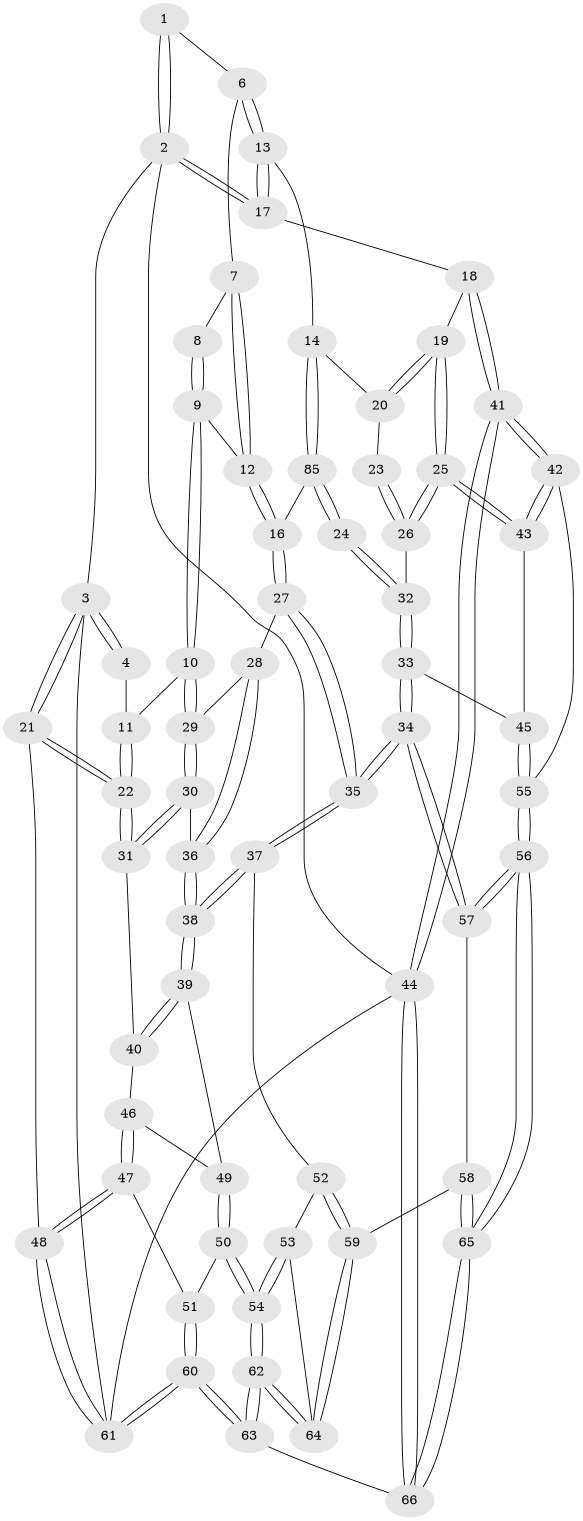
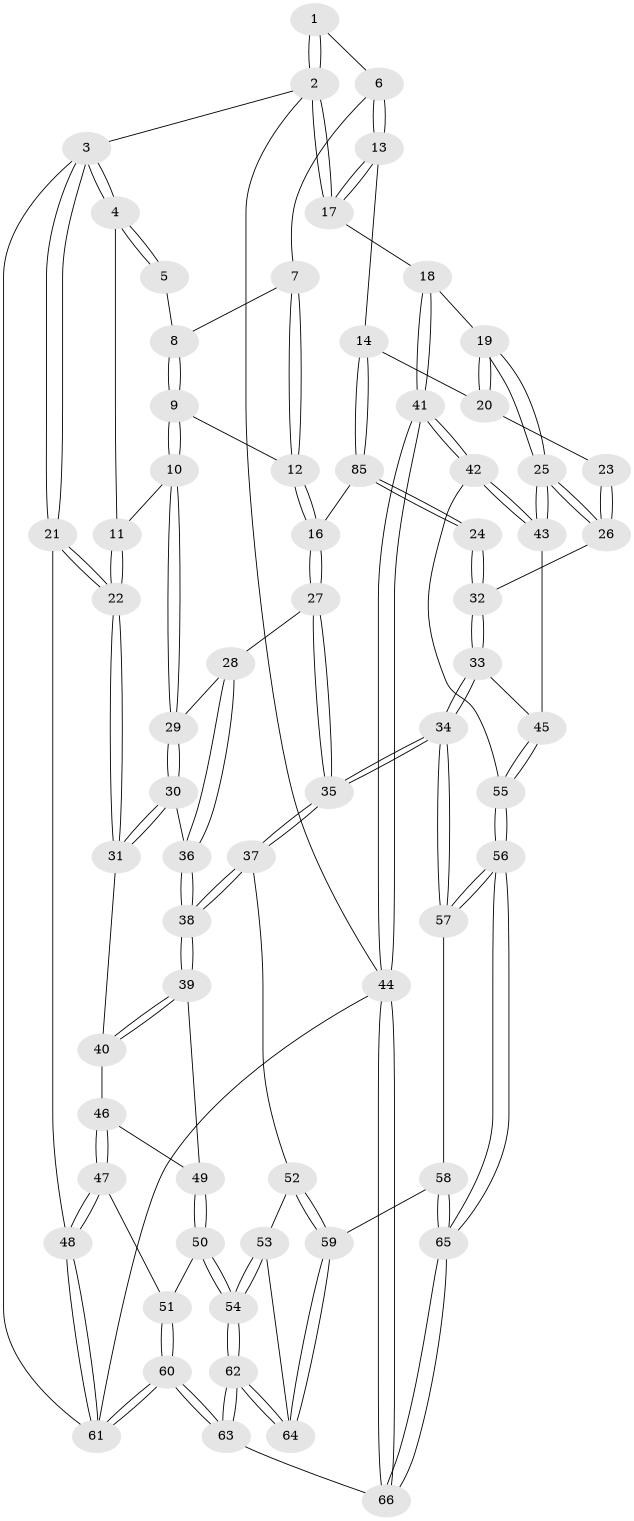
none -> (165, 277)
